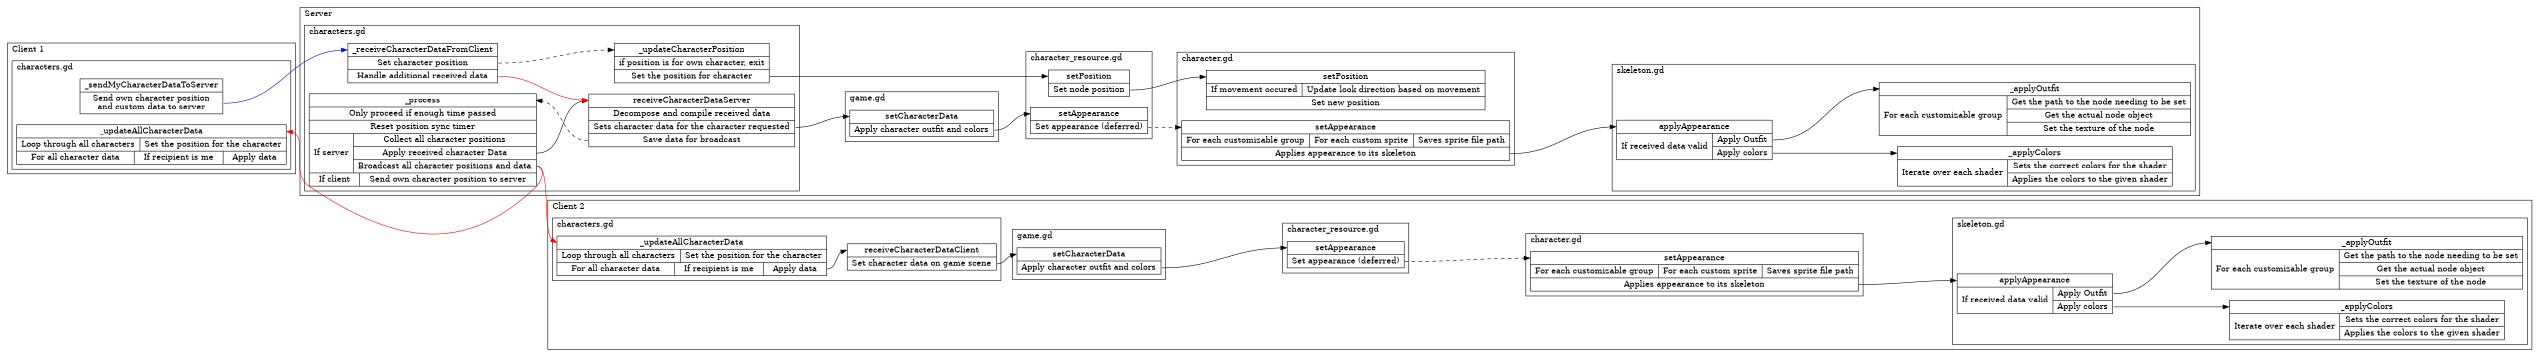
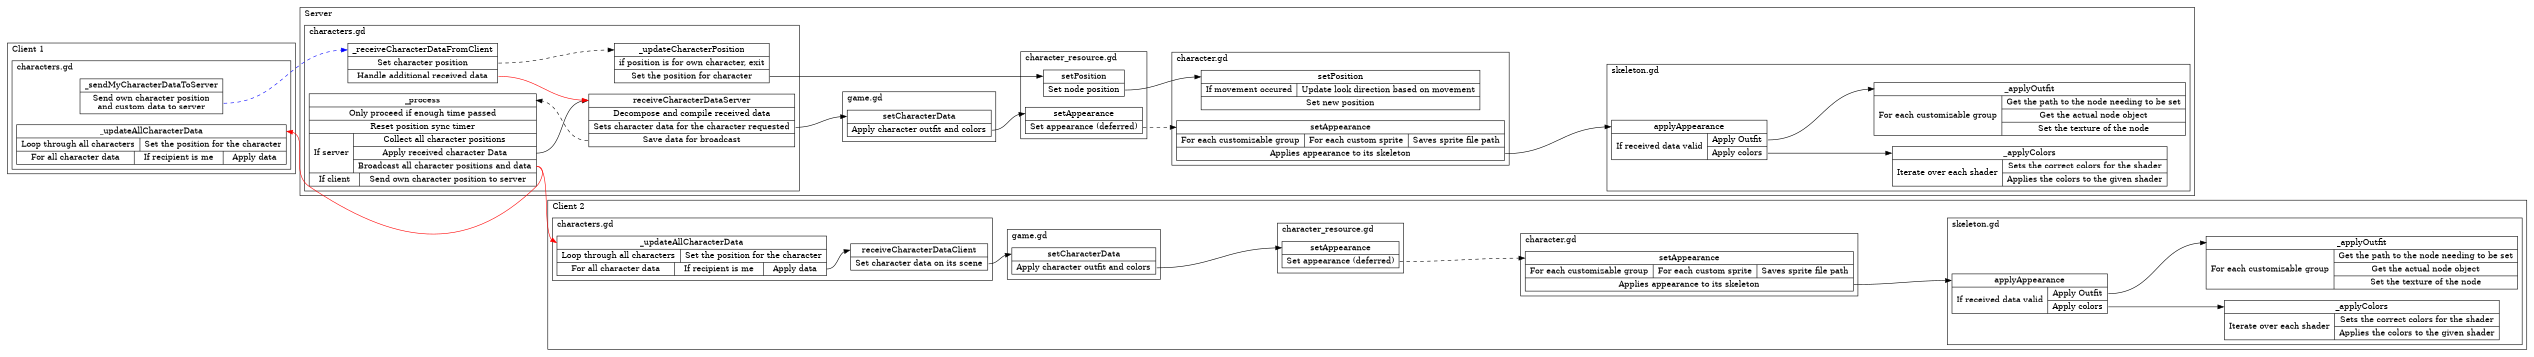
(283, 78) -> (283, 78)
(922, 263) -> (919, 263)
